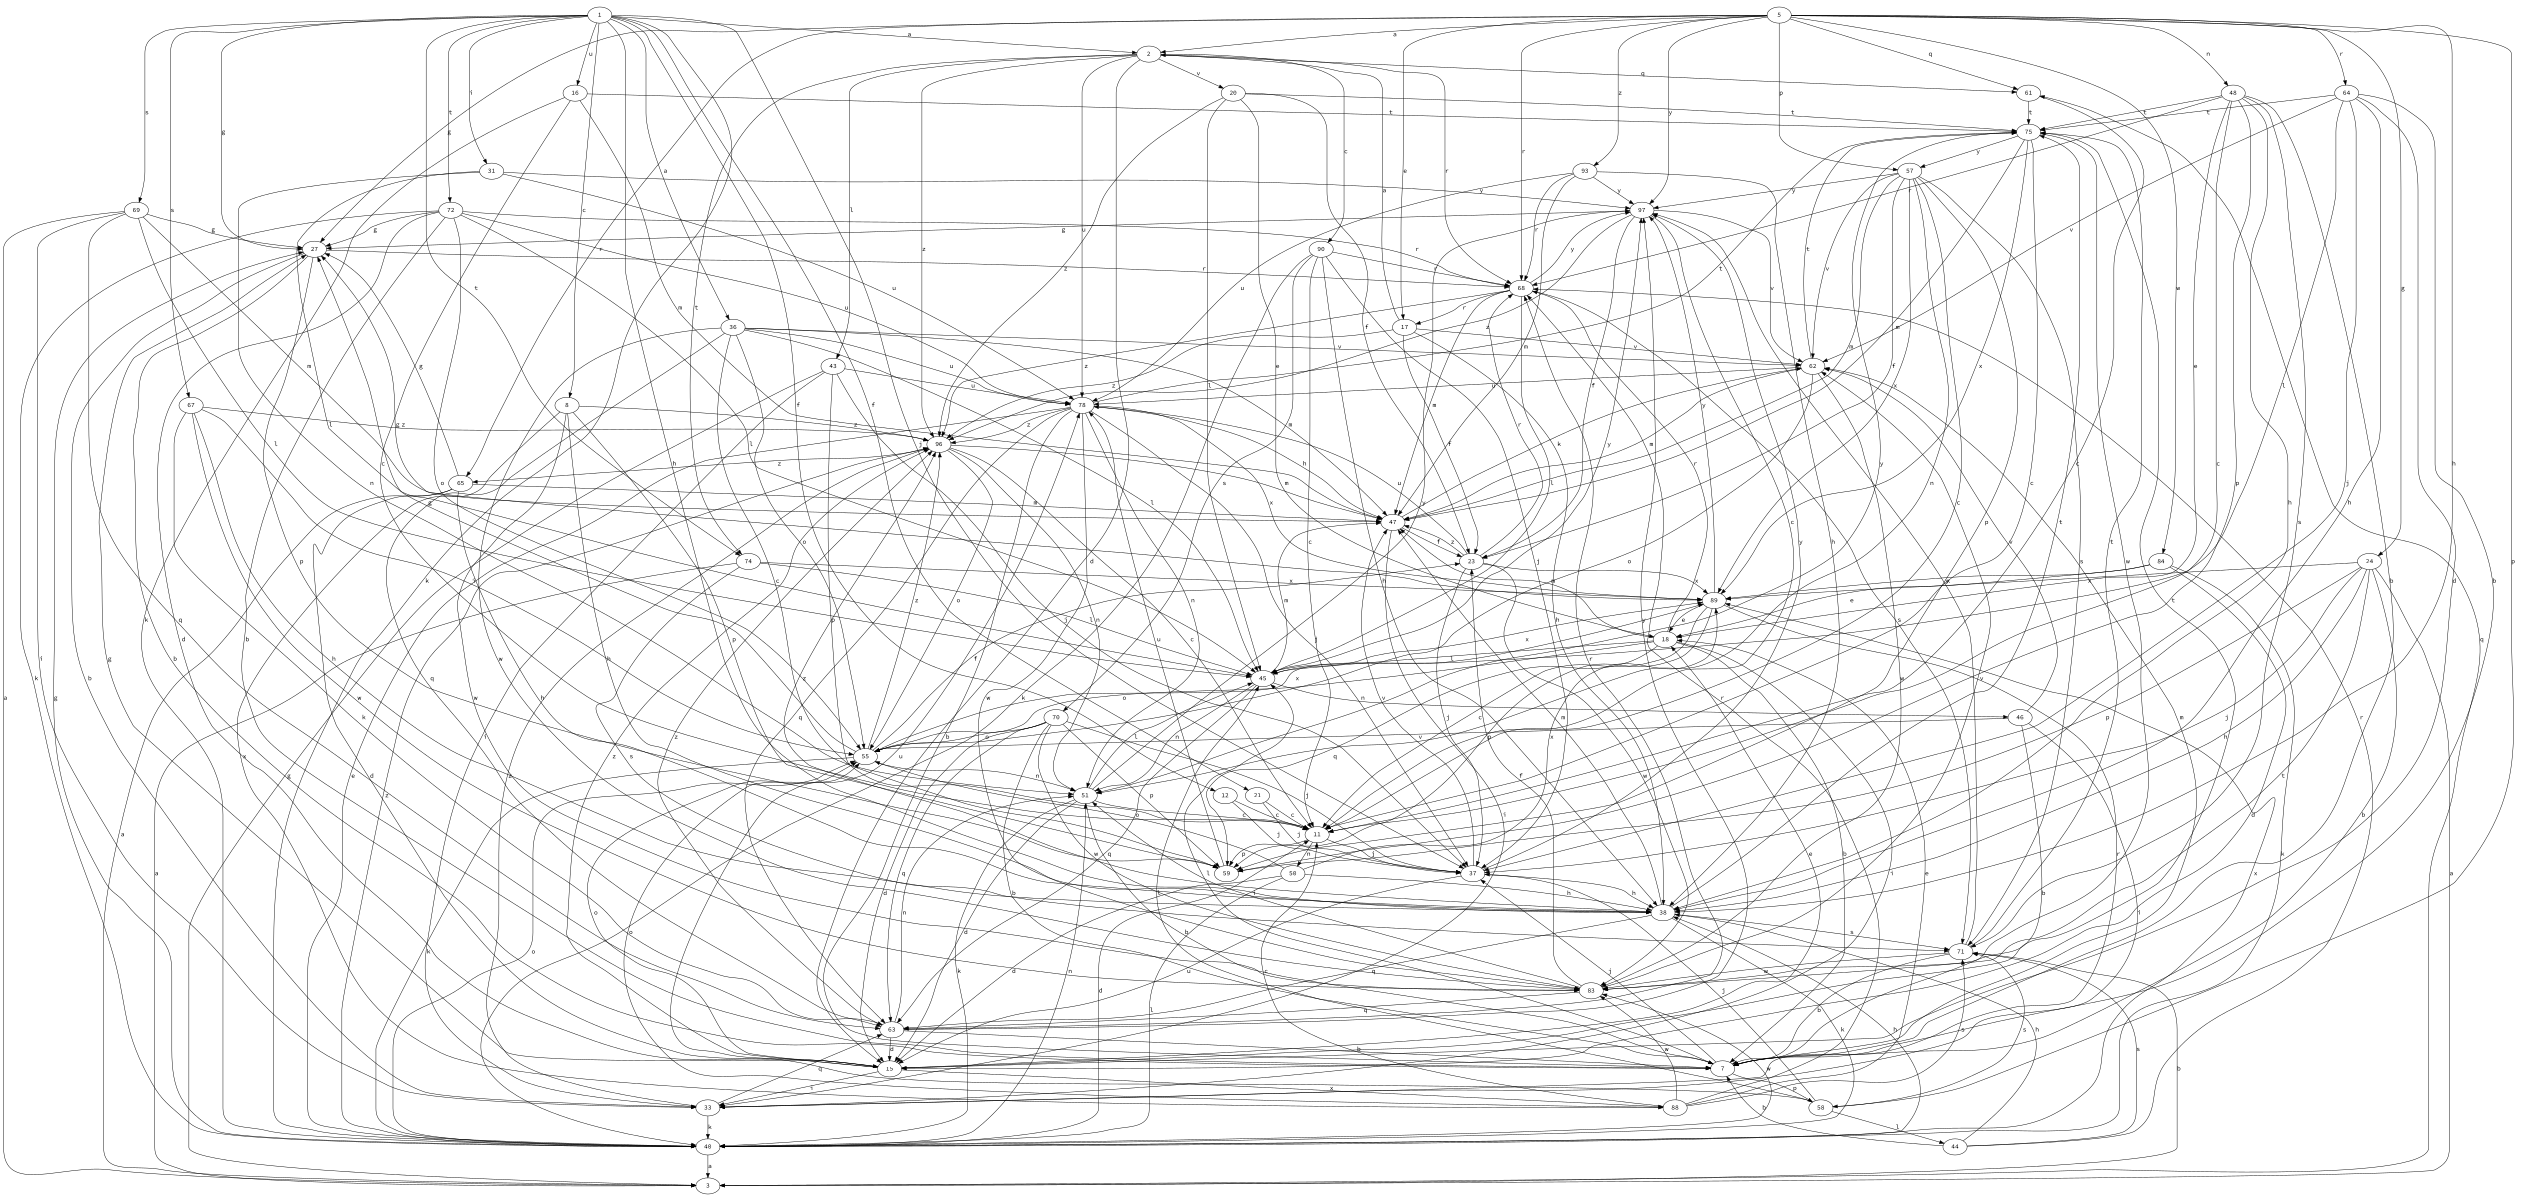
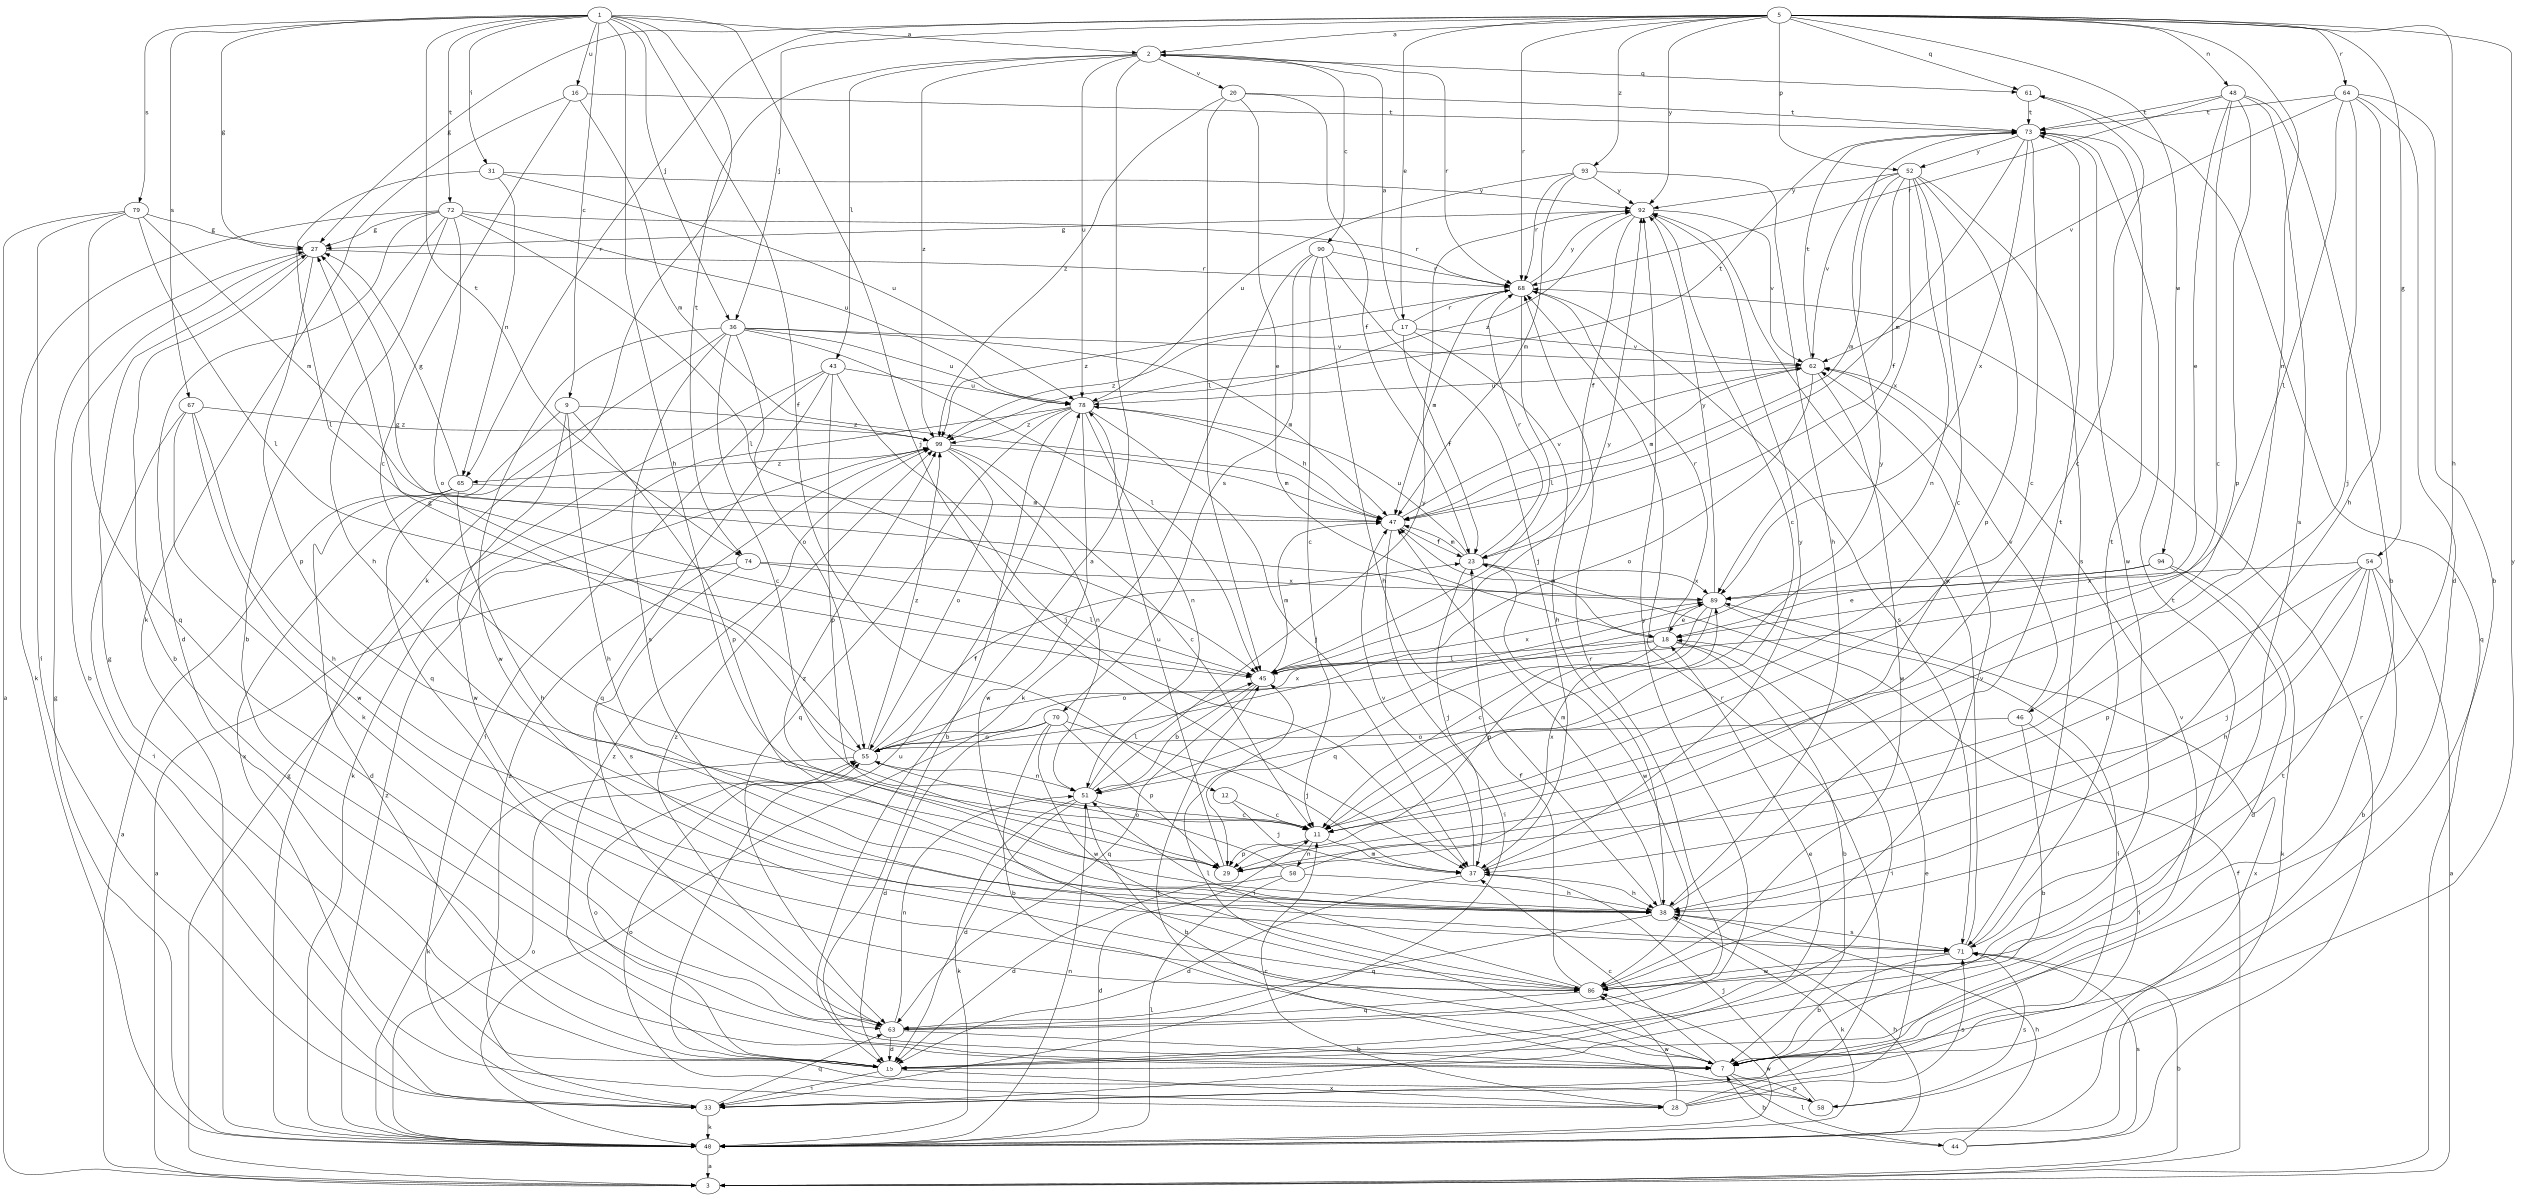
none -> (1140, 28)
(2029, 132) -> (2029, 132)
(666, 171) -> (666, 171)
(1910, 171) -> (1910, 171)
(136, 210) -> (136, 210)
(1642, 210) -> (1642, 210)
(1464, 304) -> (1457, 301)
(567, 405) -> (567, 405)
(939, 444) -> (939, 444)
(1559, 444) -> (1559, 444)
(454, 536) -> (503, 324)
(1453, 542) -> (1453, 542)
(1092, 561) -> (1092, 561)
(2161, 561) -> (2161, 561)
(2370, 561) -> (2370, 561)
(2513, 561) -> (2513, 561)
(1364, 568) -> none
(494, 595) -> (253, 874)
(2221, 612) -> (730, 820)
(1619, 710) -> (2294, 176)
(2182, 718) -> (2182, 718)
(1177, 737) -> (1177, 737)
(1421, 737) -> (1421, 737)
(353, 776) -> (353, 776)
(1257, 796) -> none
(913, 838) -> (595, 728)
(1373, 854) -> (1373, 854)
(2119, 854) -> (2119, 854)
(1227, 874) -> (1227, 874)
none -> (1247, 909)
(1189, 971) -> (1189, 971)
(1610, 971) -> (1610, 971)
(1591, 991) -> (1591, 991)
(1675, 1108) -> (1675, 1108)
(1886, 1127) -> (1829, 1125)
none -> (2095, 1166)
